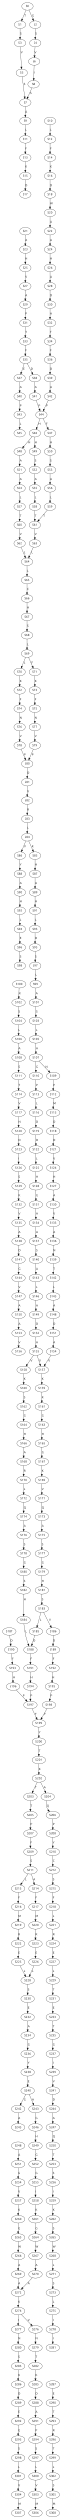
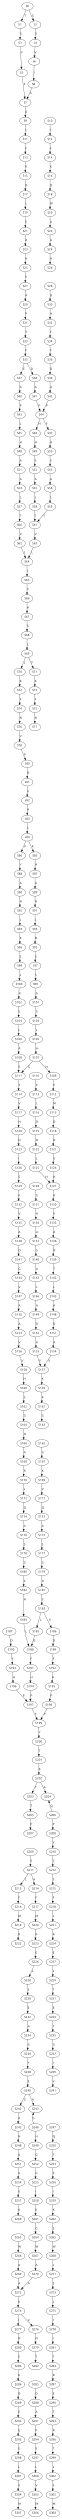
none -> (25, 213)
(50, 276) -> none
(28, 442) -> (20, 441)
(35, 745) -> none
none -> (20, 974)
(36, 1066) -> (28, 1066)
(36, 1176) -> (44, 1176)
(30, 1360) -> (21, 1360)
(25, 1379) -> (25, 1379)
(42, 1433) -> none
(46, 1805) -> (51, 1807)
(30, 1842) -> none
(18, 1962) -> none
(53, 2109) -> none
(35, 2117) -> (32, 2119)
none -> (18, 2135)
(18, 2227) -> none
none -> (53, 2366)
(35, 2374) -> none
